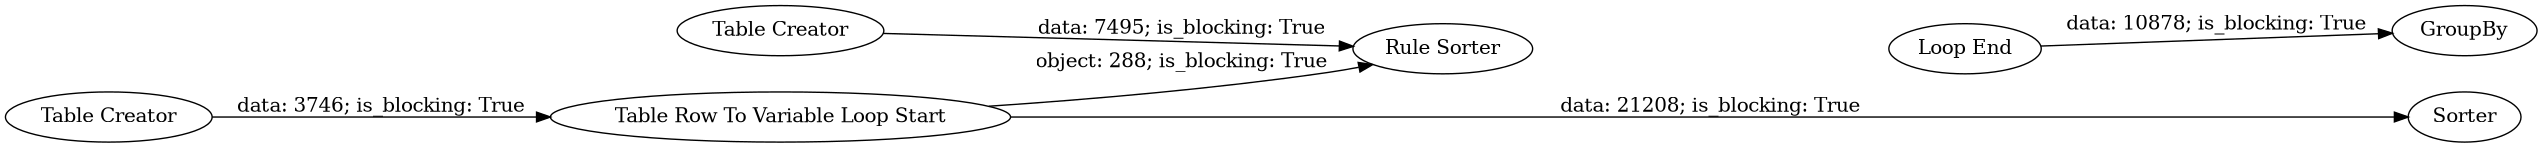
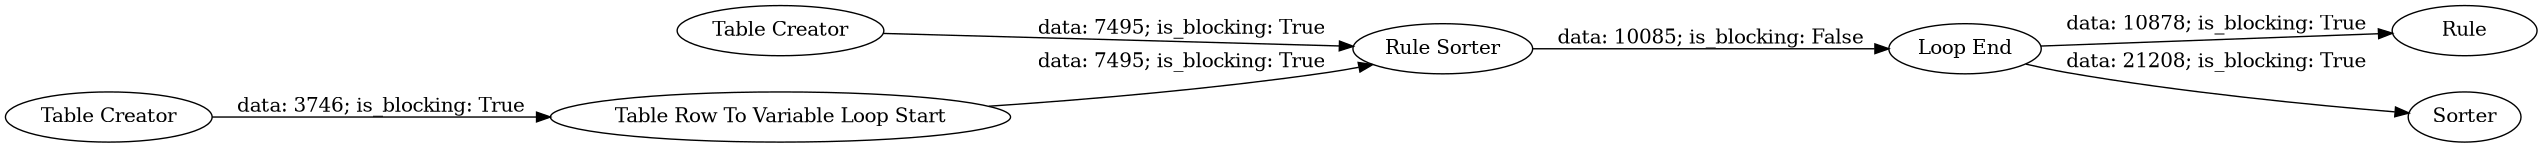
(2465, 31) -> (2465, 31)
none -> (1704, 49)
(1182, 62) -> (1182, 62)
(1702, 117) -> (2210, 93)
